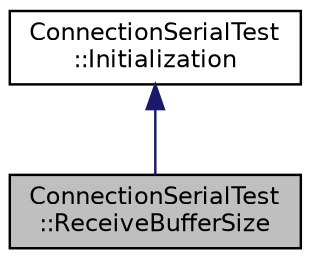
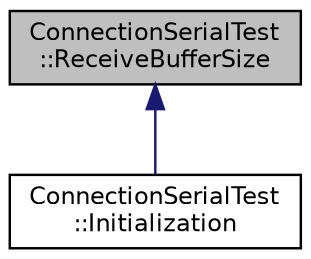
(155, 142) -> (155, 142)
